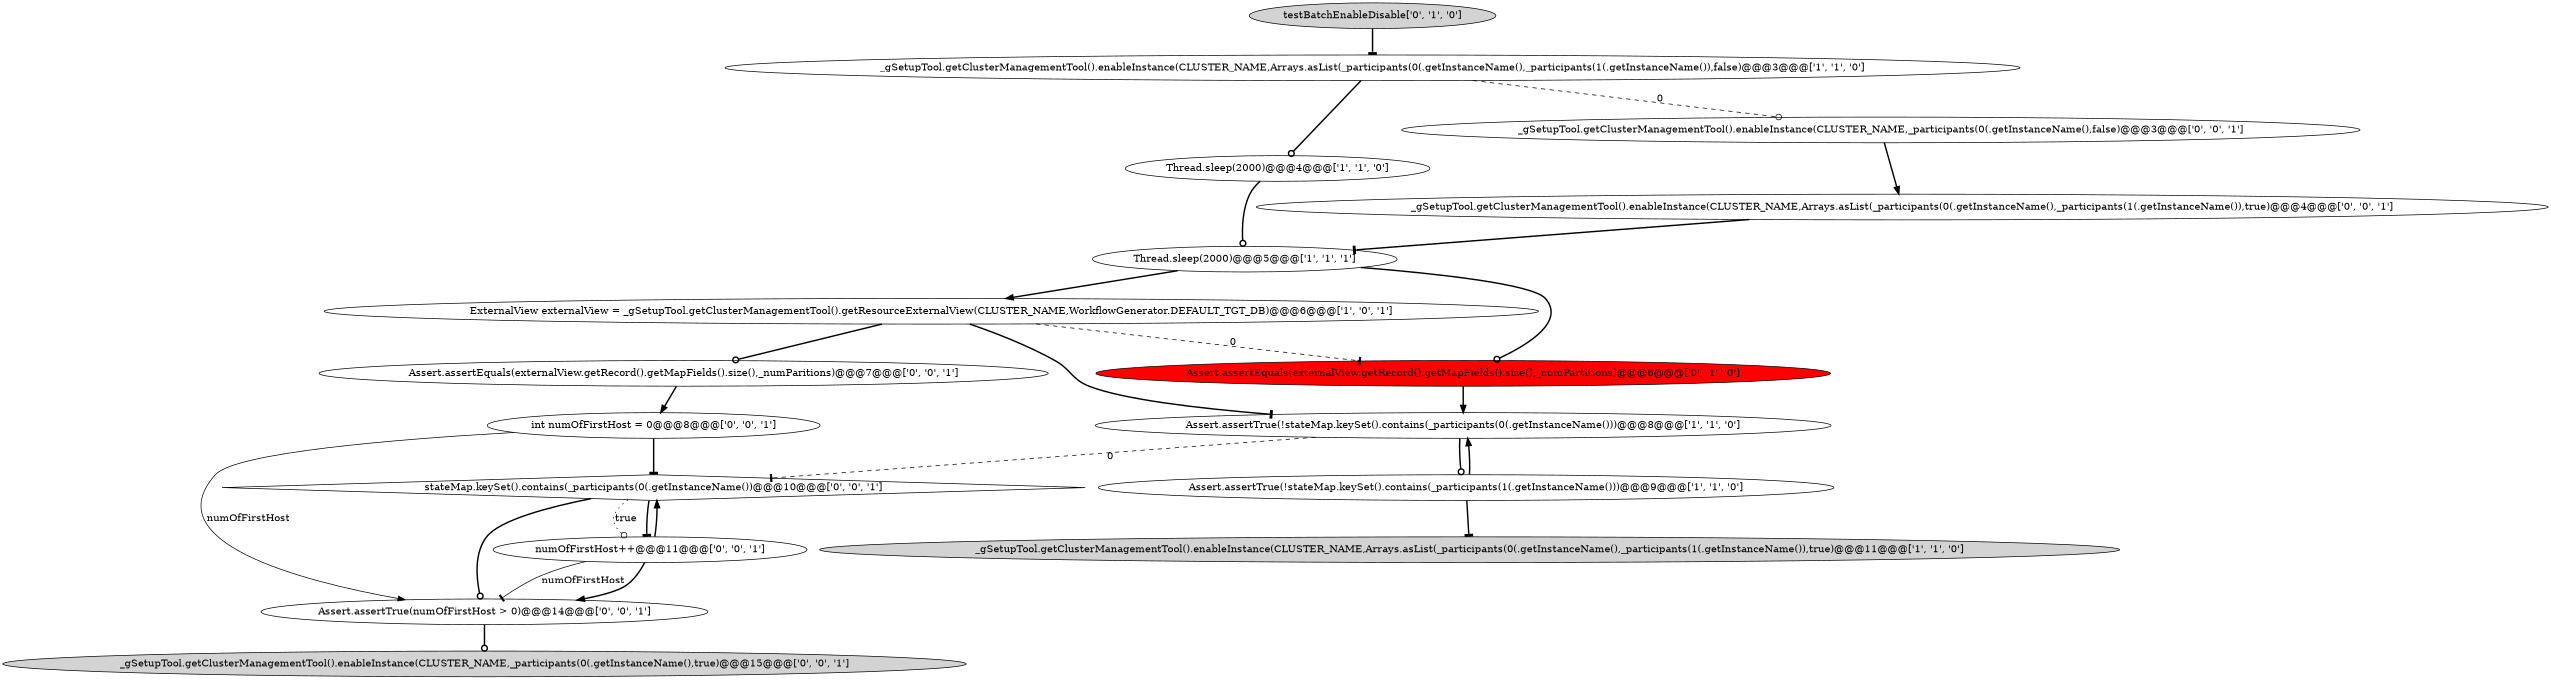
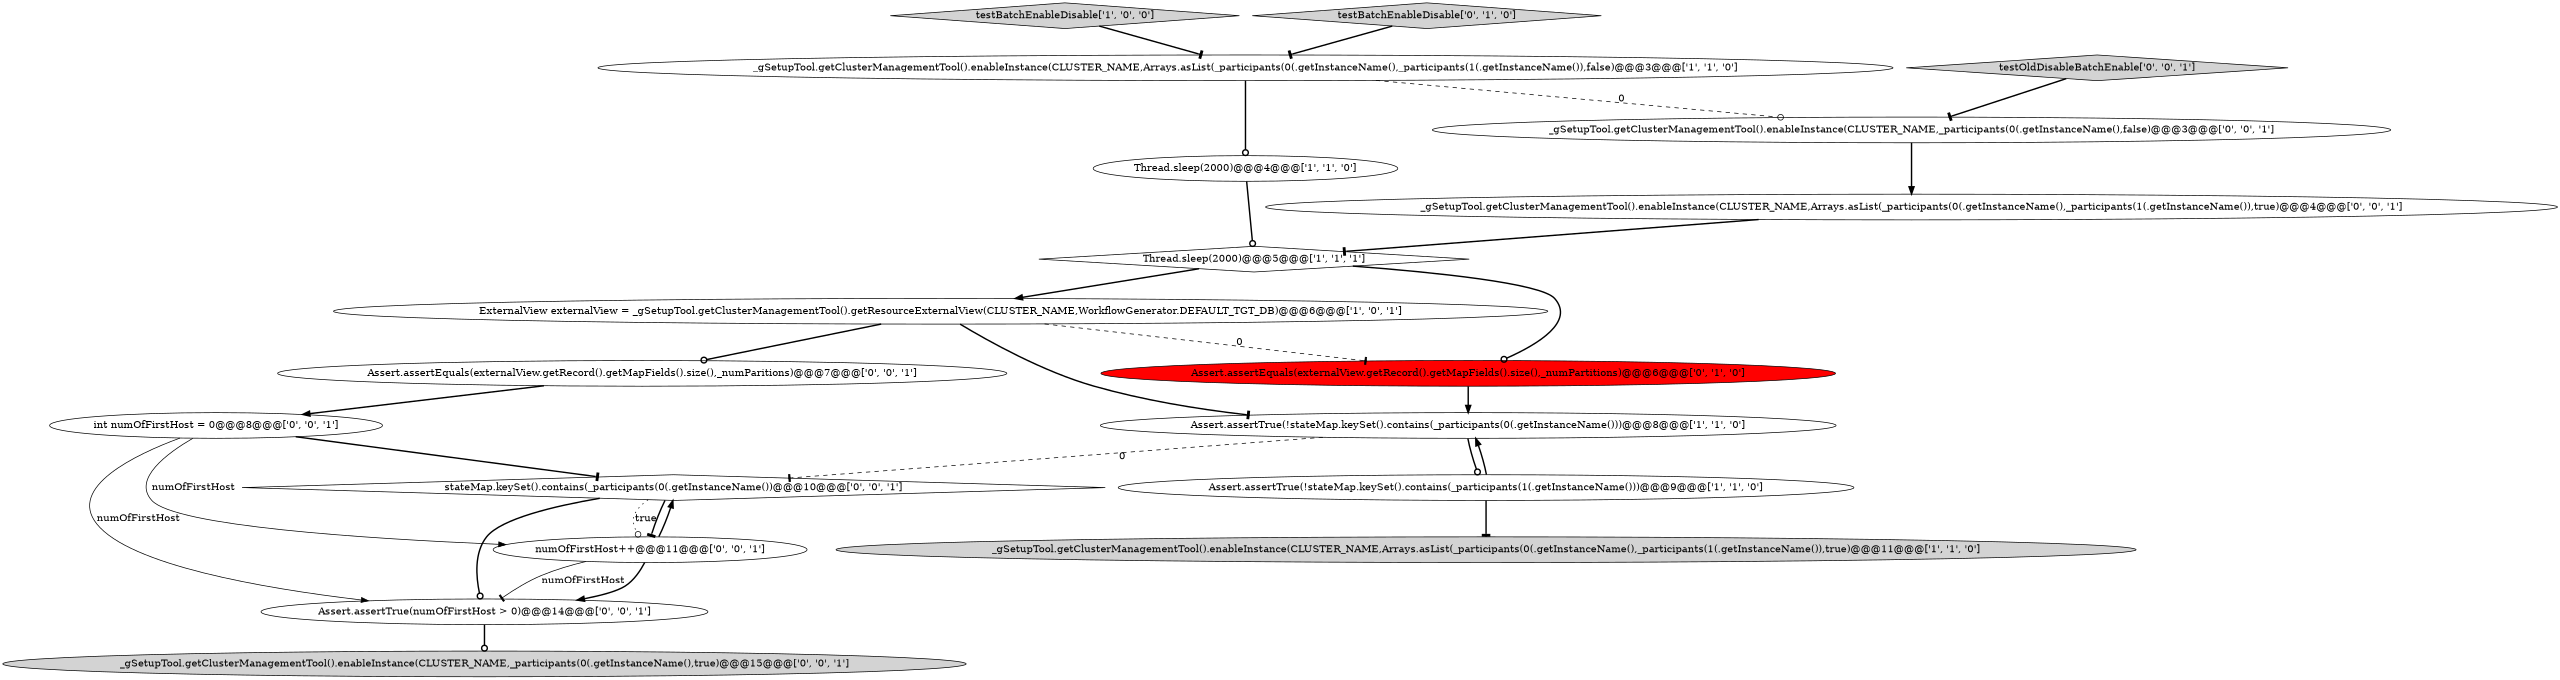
none -> (1065, 16)
(1373, 16) -> (1427, 16)
none -> (2097, 68)
(1245, 259) -> (1254, 259)
none -> (281, 530)
